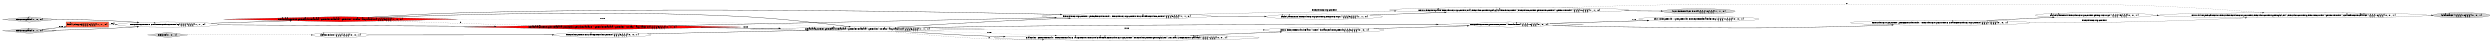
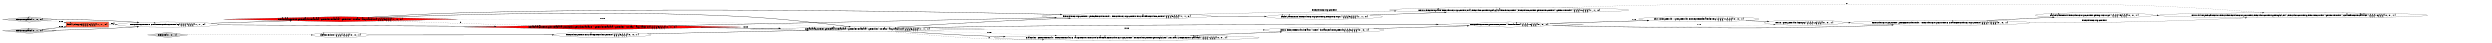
(1699, 11) -> none
(2461, 15) -> none
none -> (54, 22)
none -> (1804, 23)
